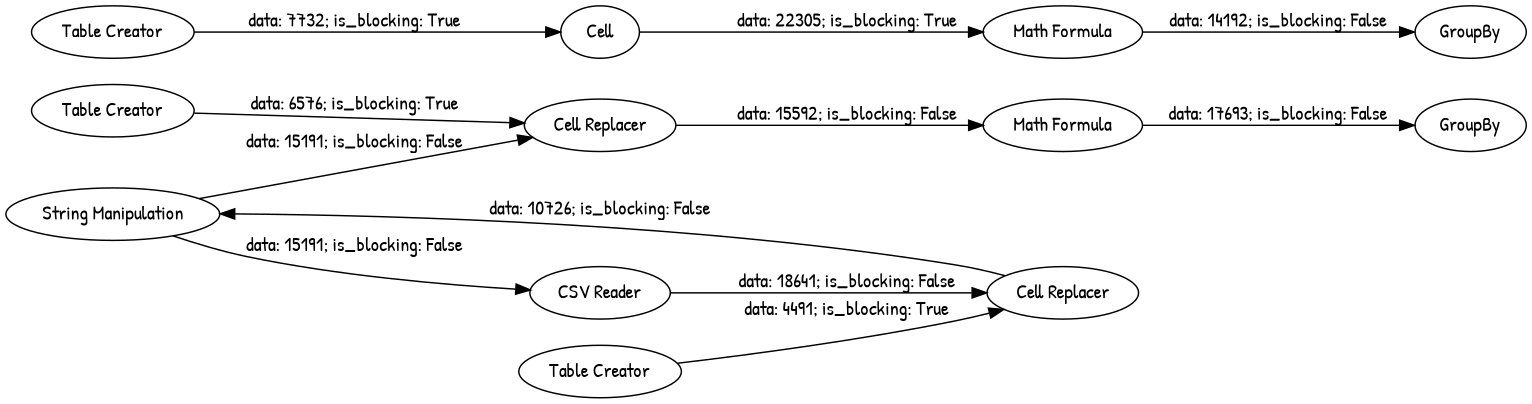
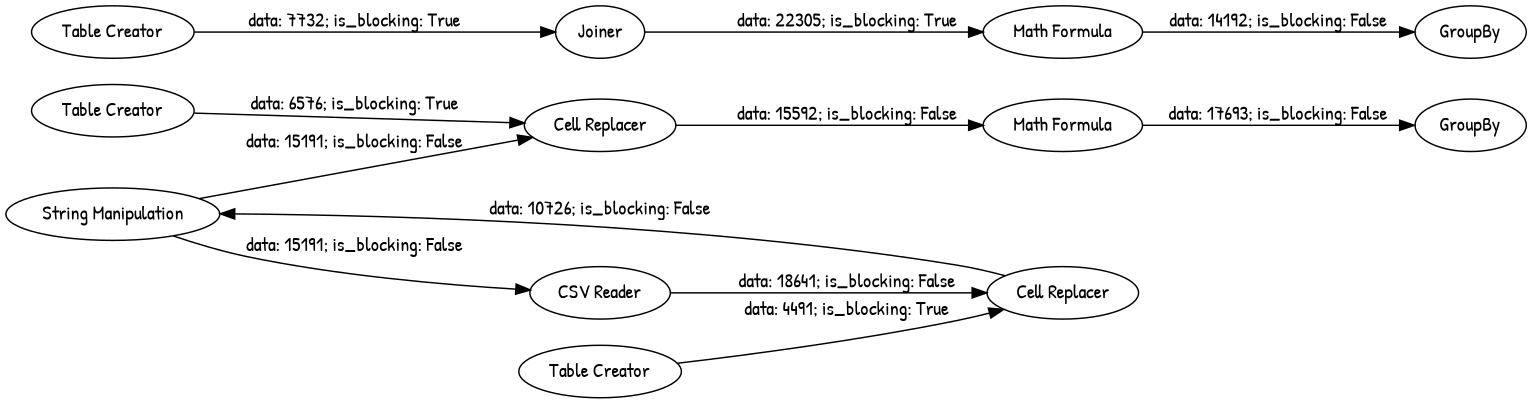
(600, 32) -> (600, 32)
